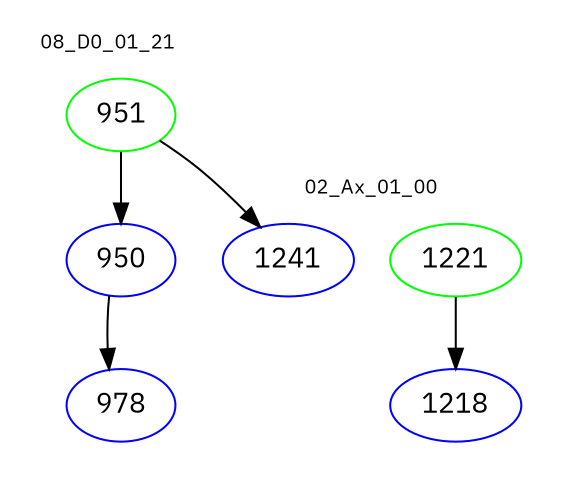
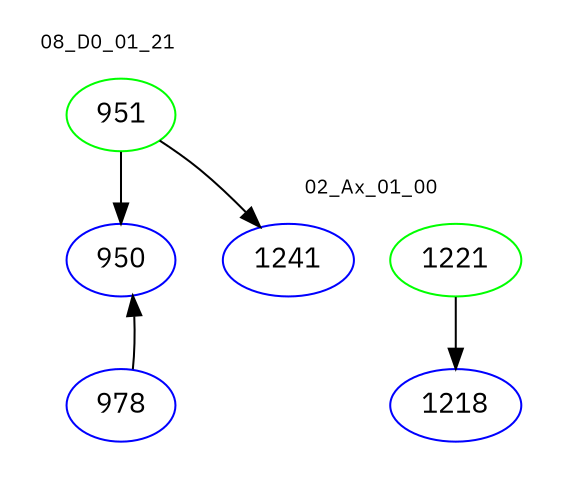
(108, 322) -> (134, 343)
